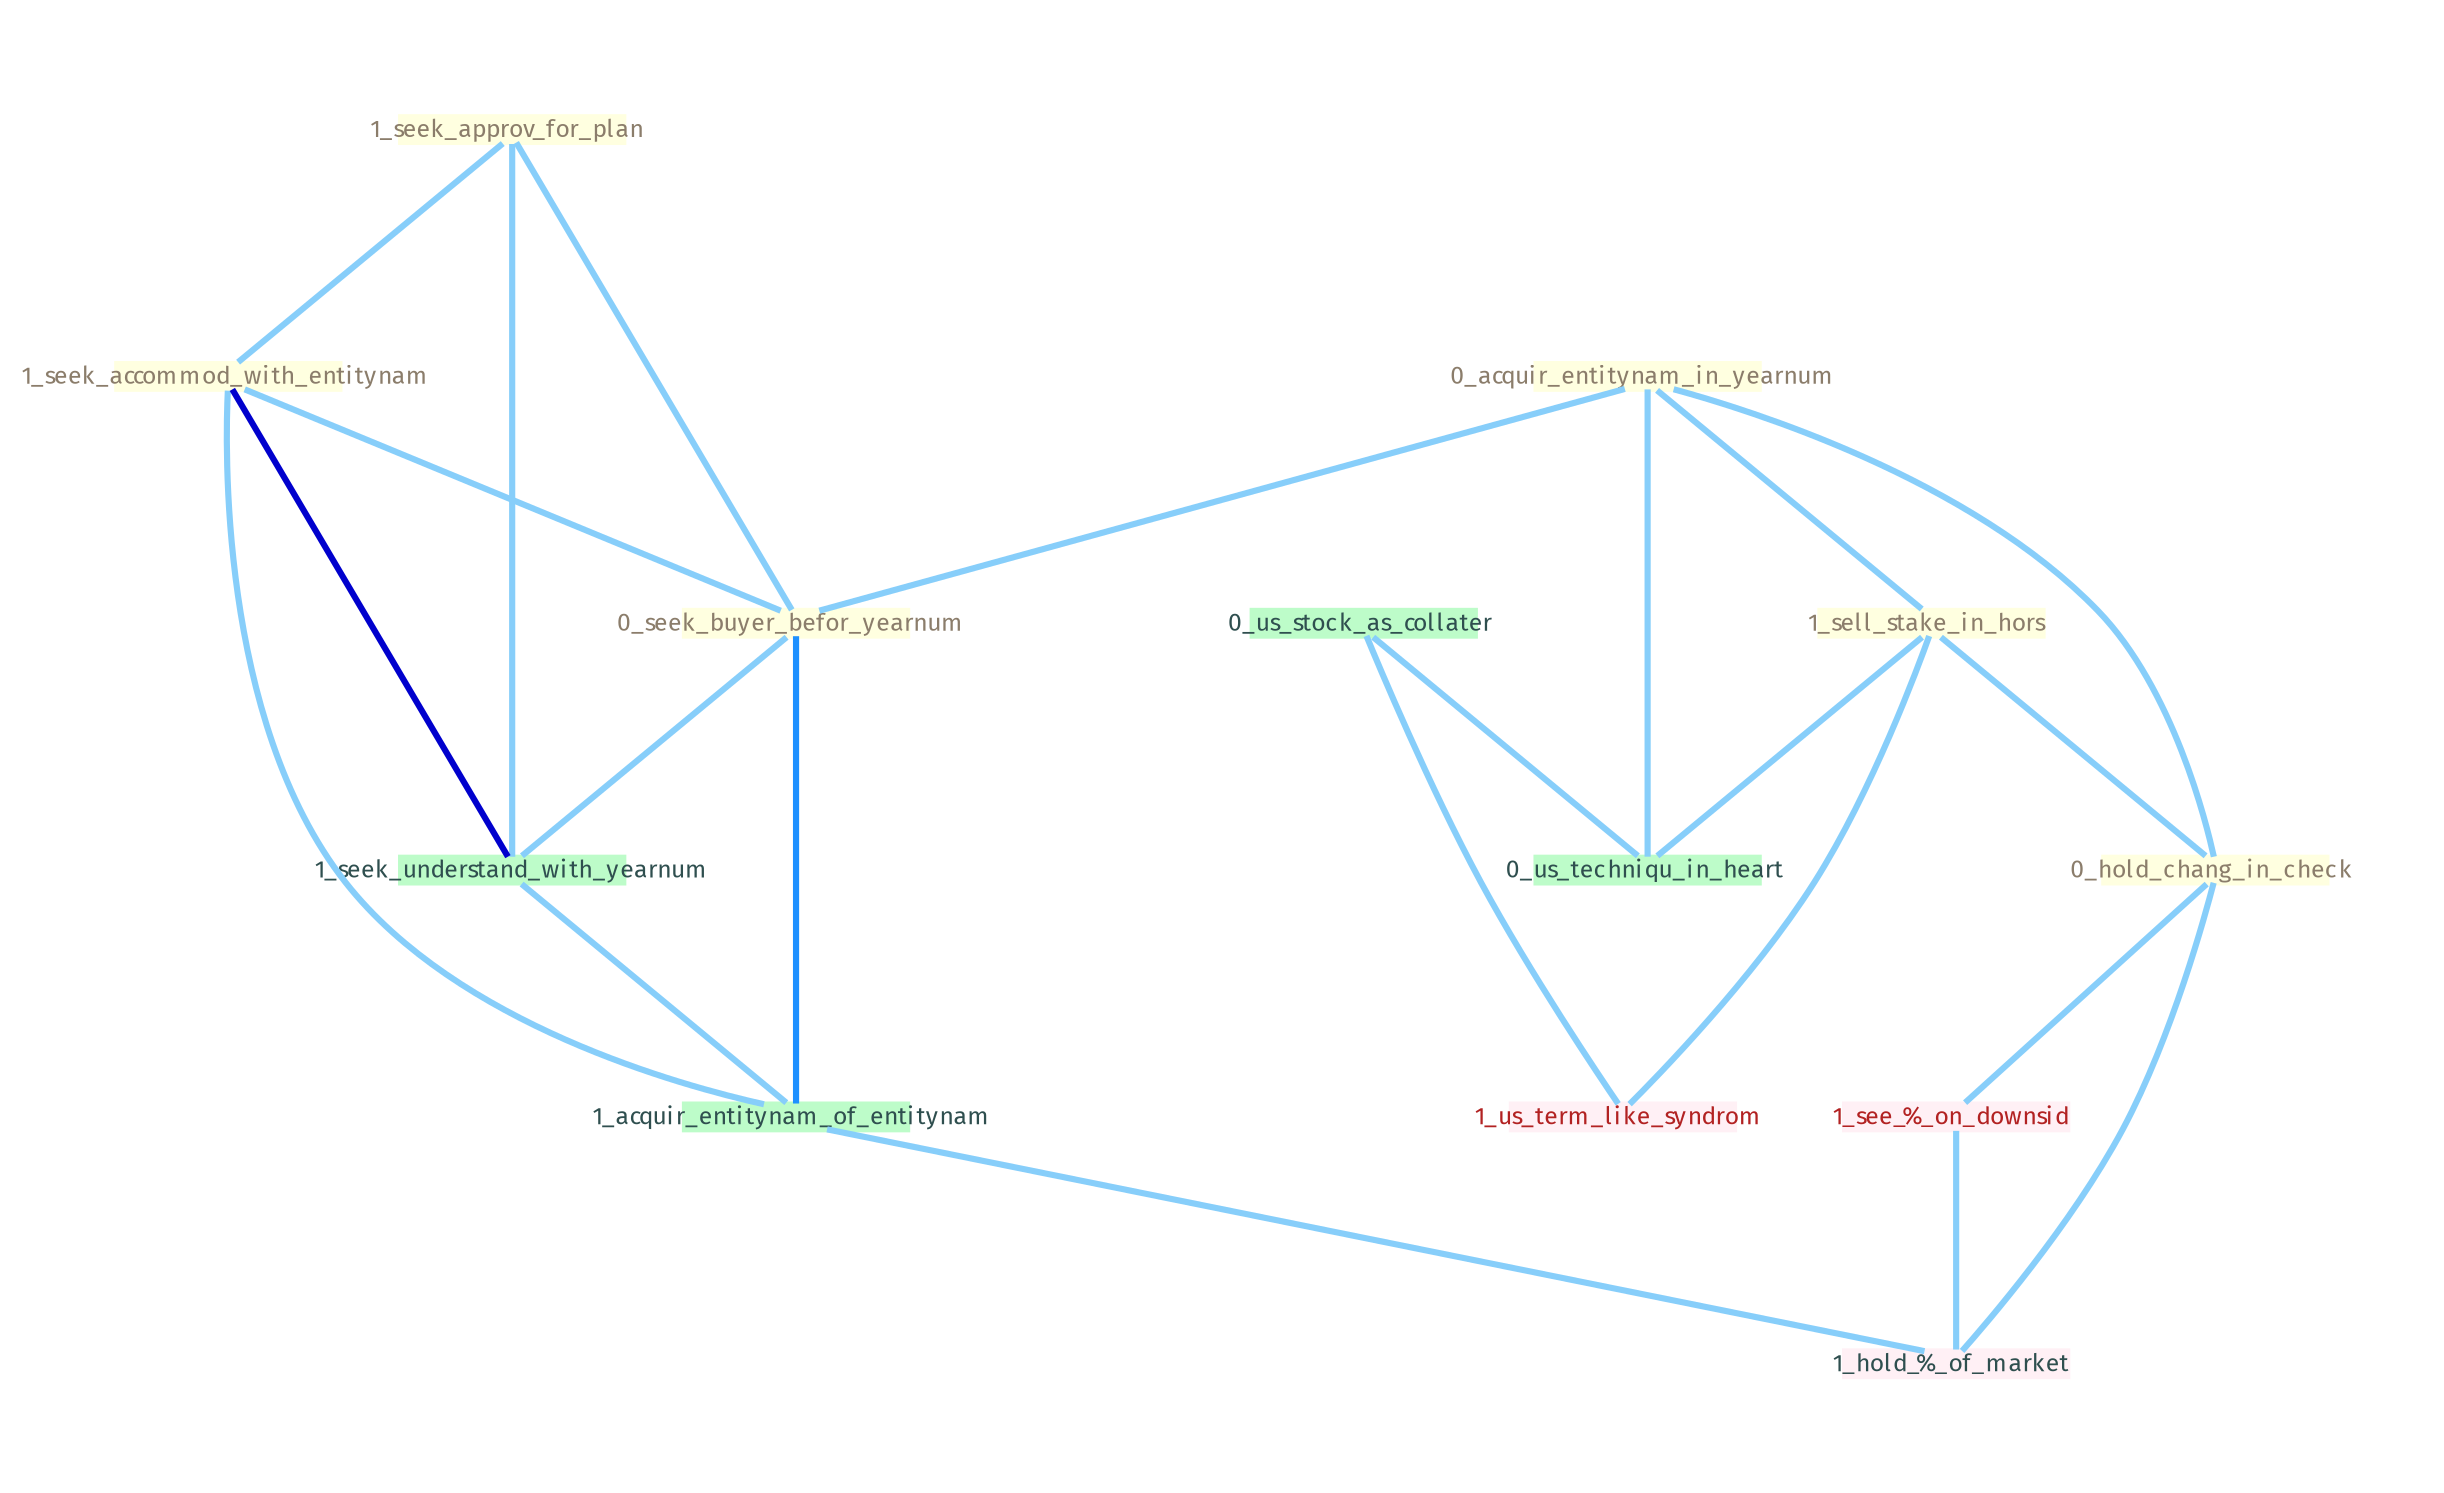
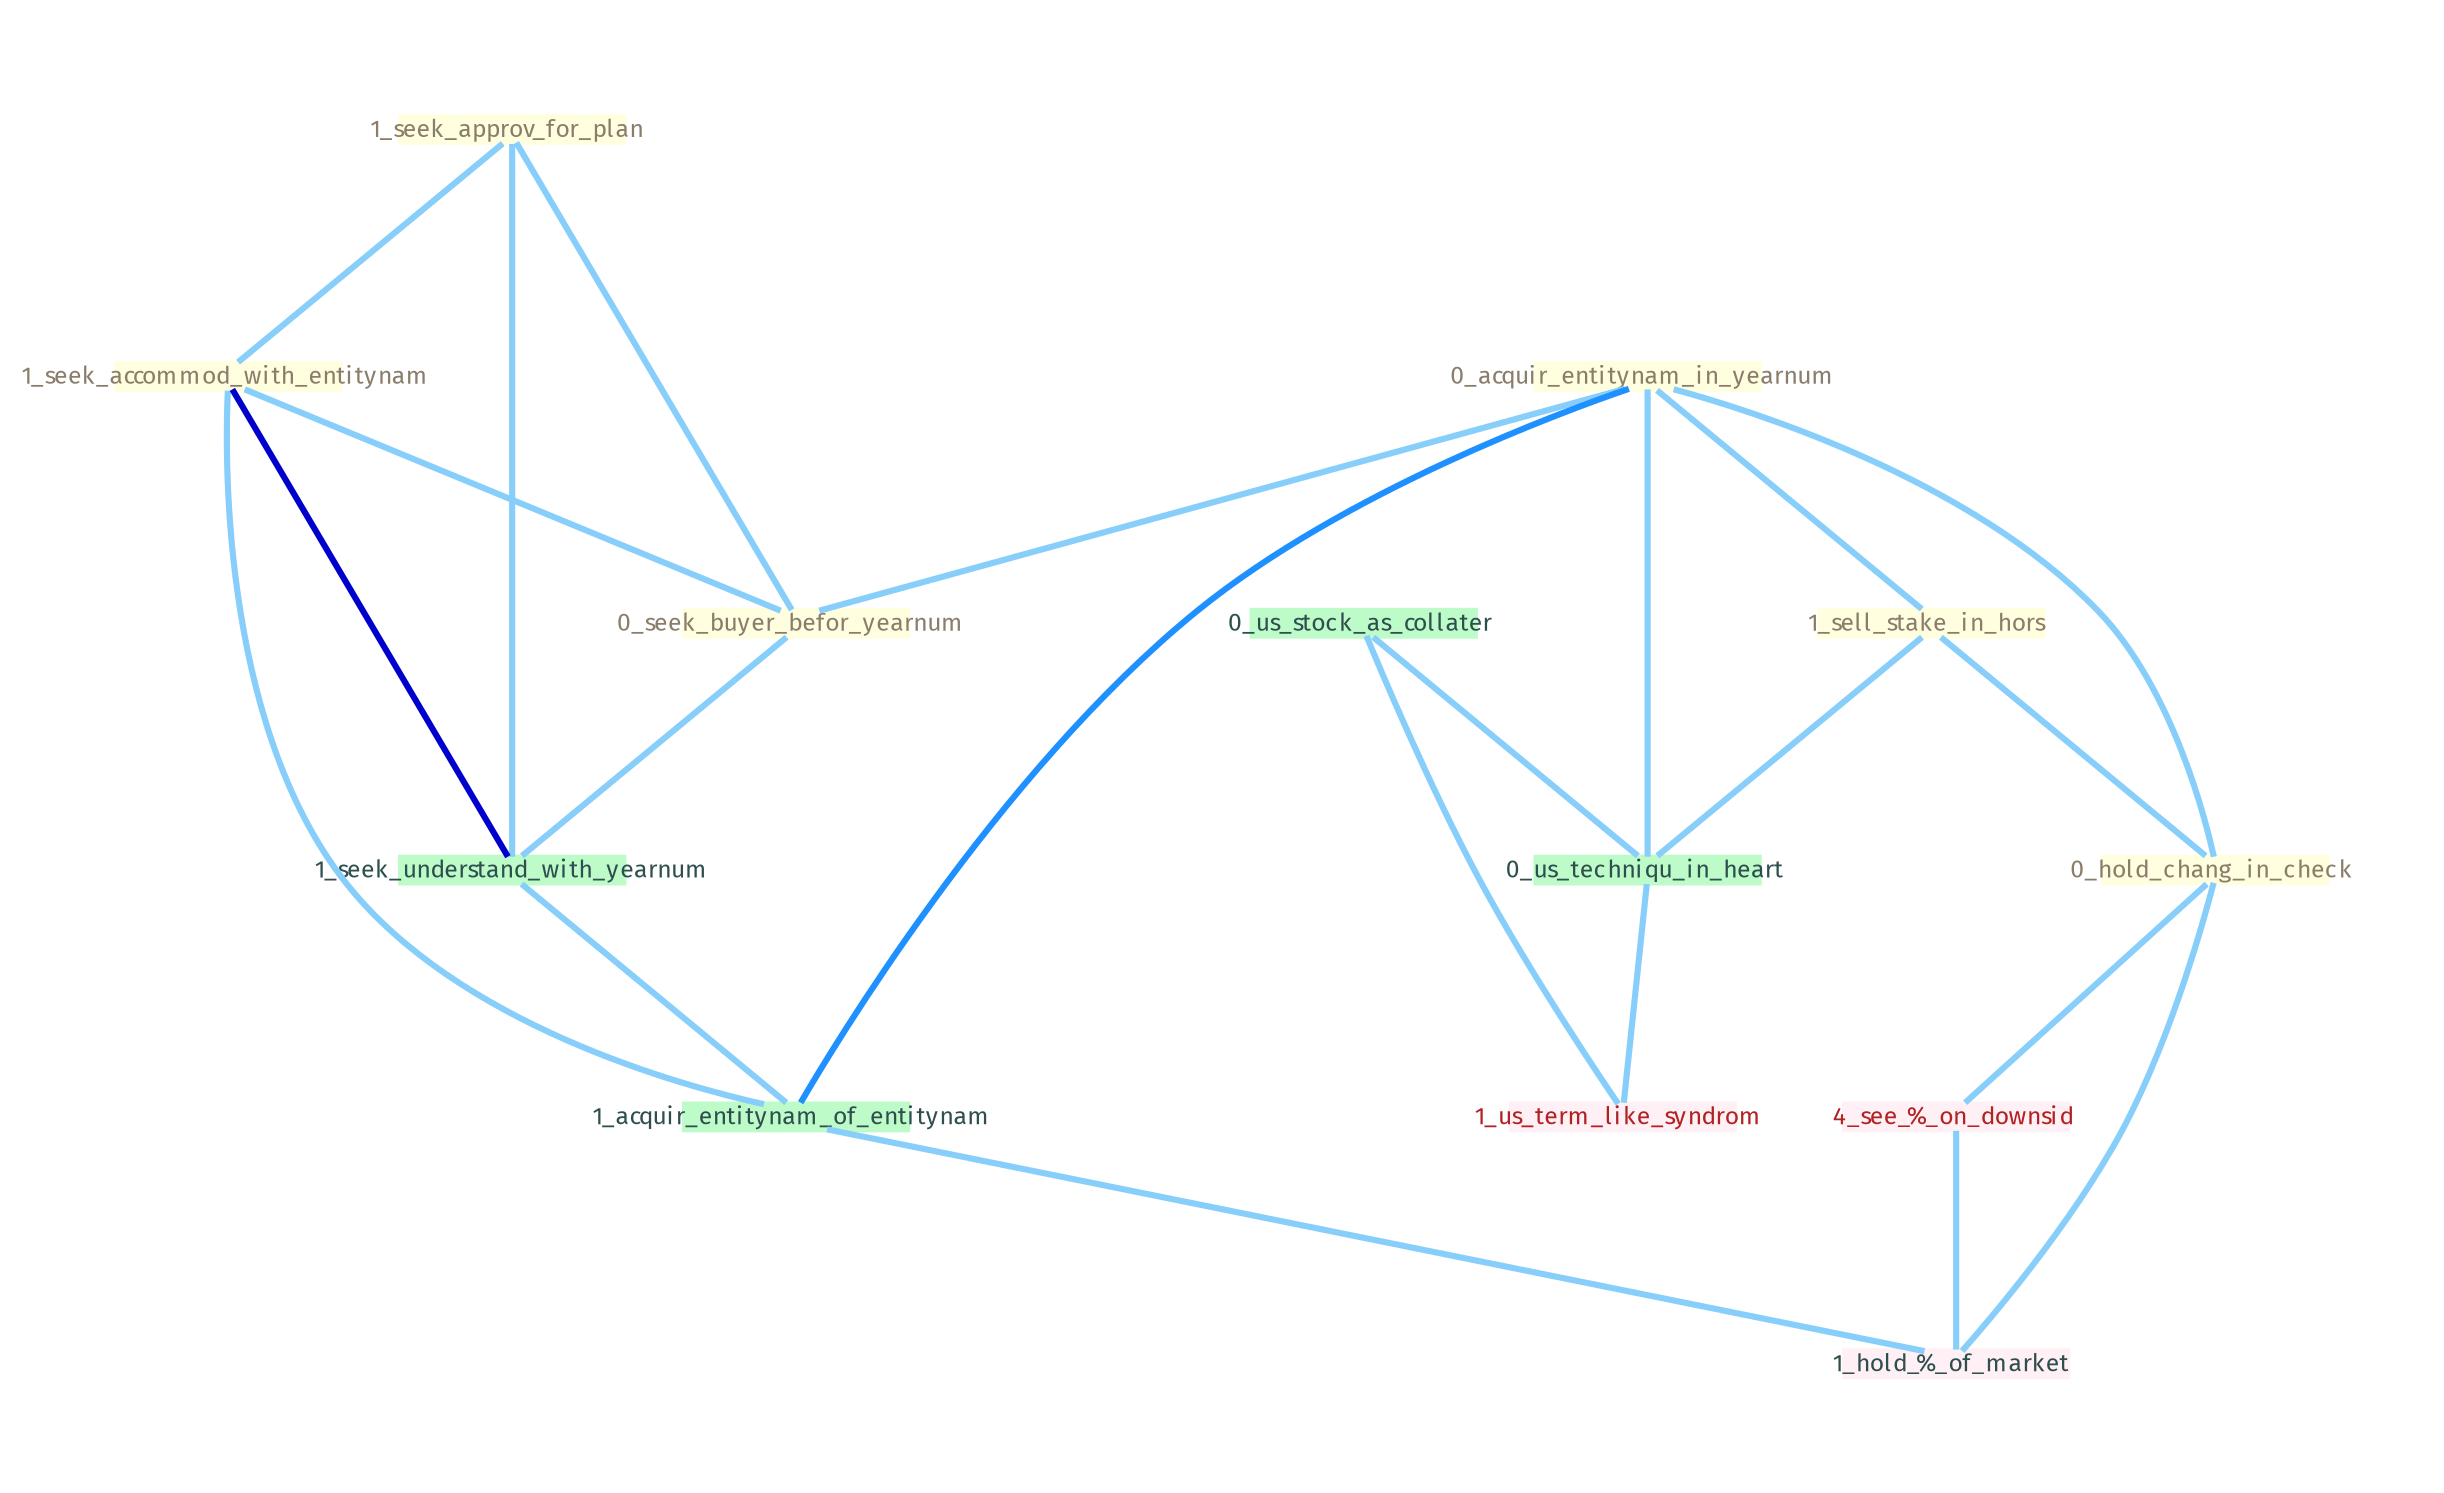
(796, 870) -> (1142, 660)
(1810, 889) -> (1635, 993)
(1956, 1117) -> (1956, 1117)
